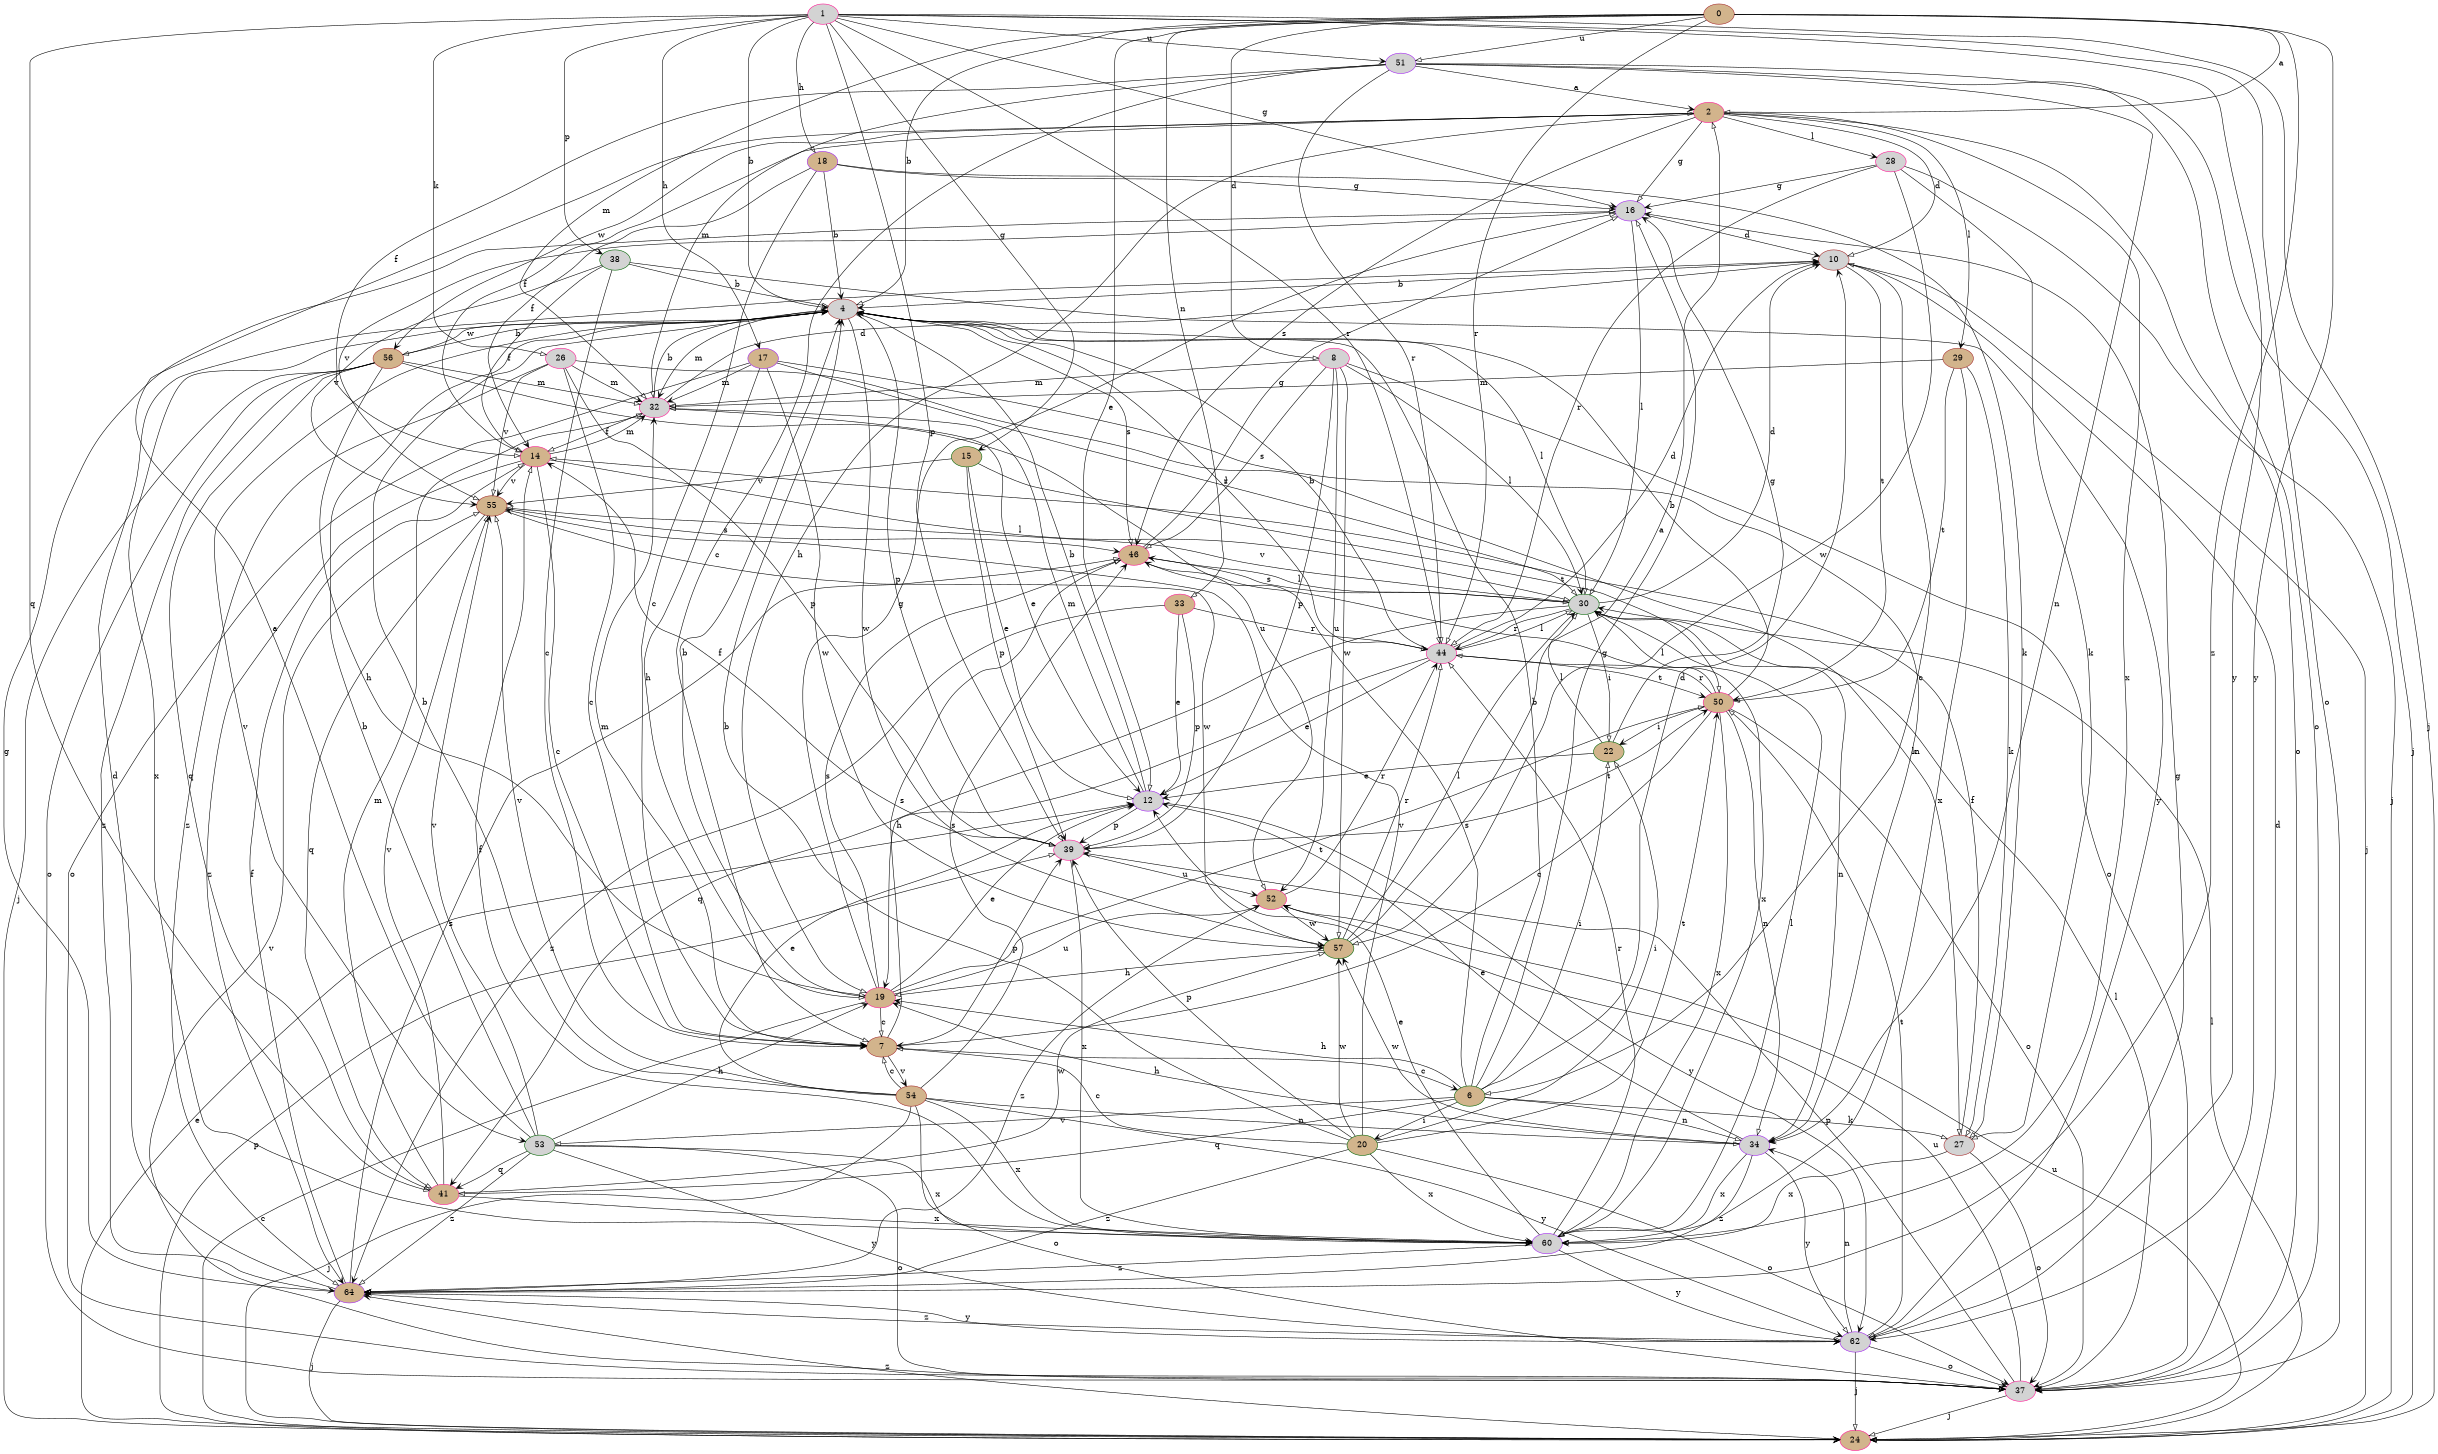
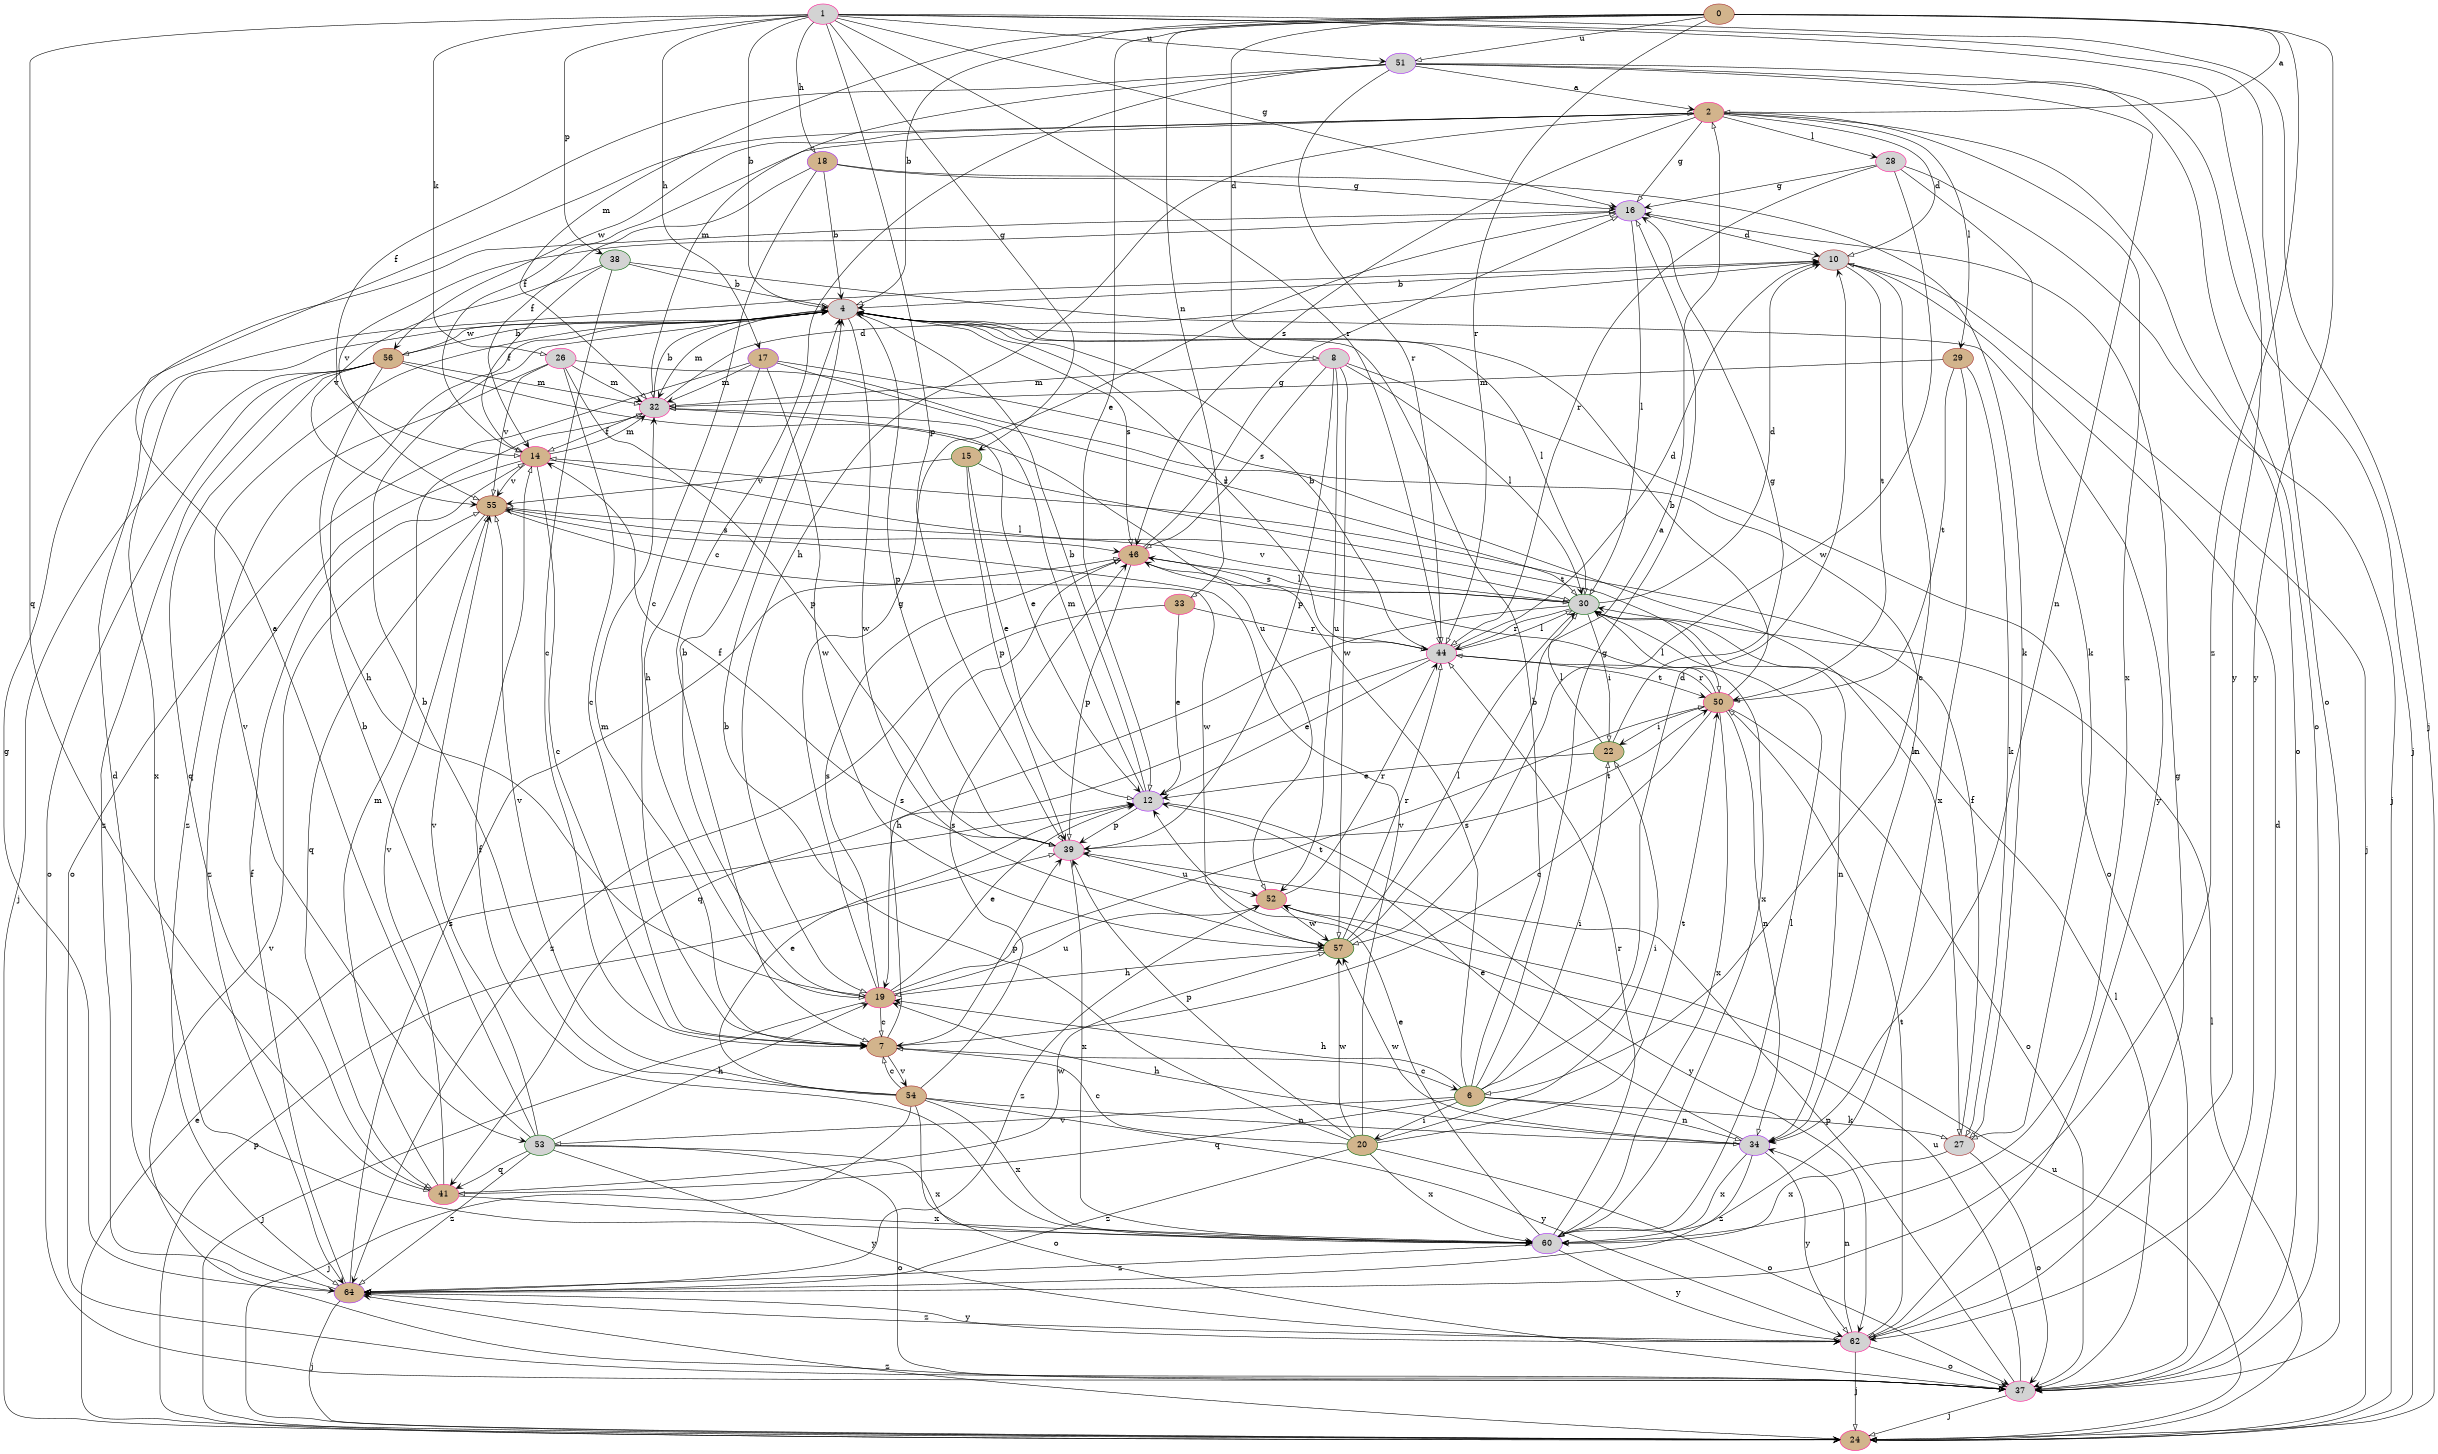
(1191, 759) -> (1085, 696)
(263, 1219) -> (263, 1219)
(1855, 1342) -> (1855, 1342)
